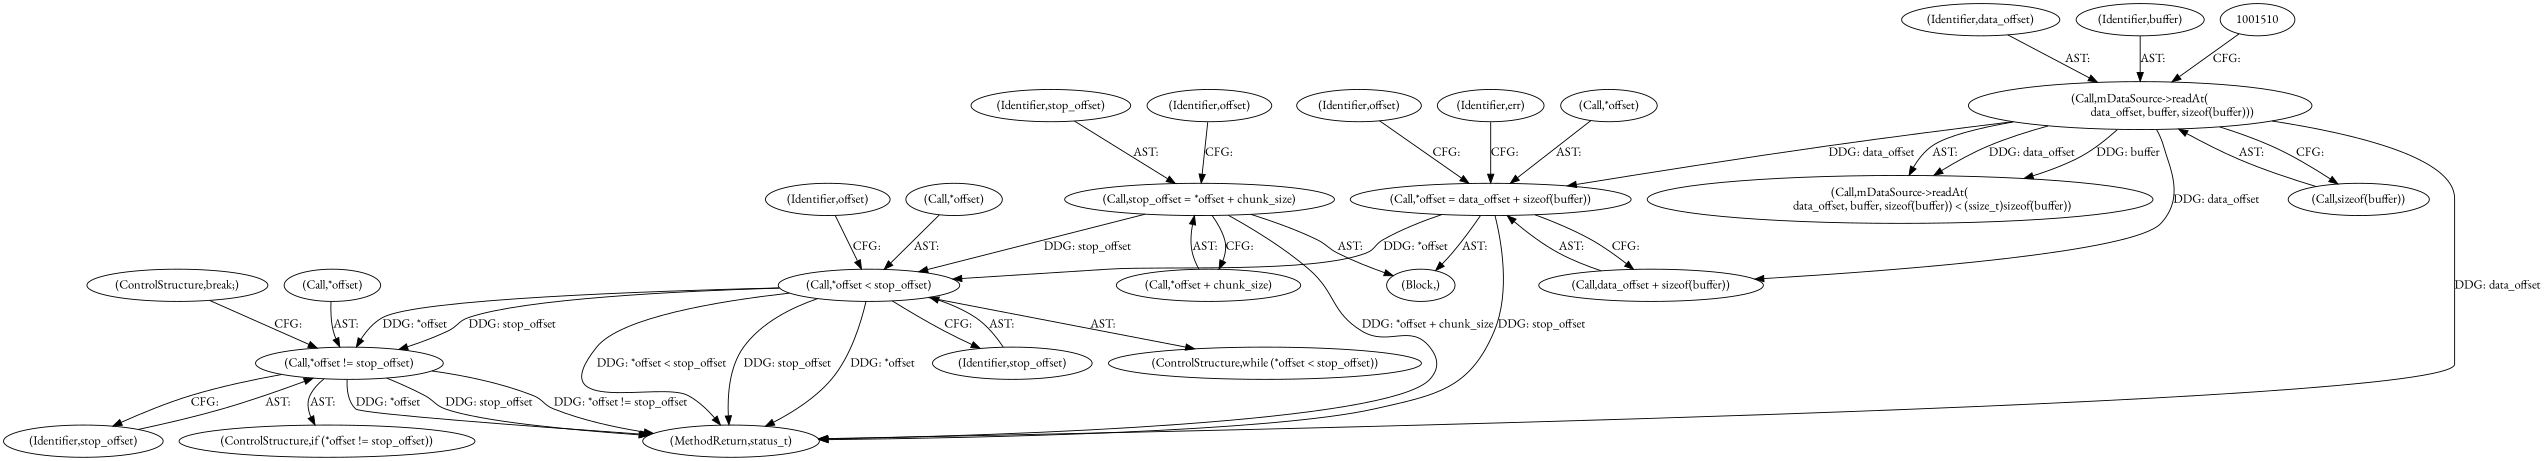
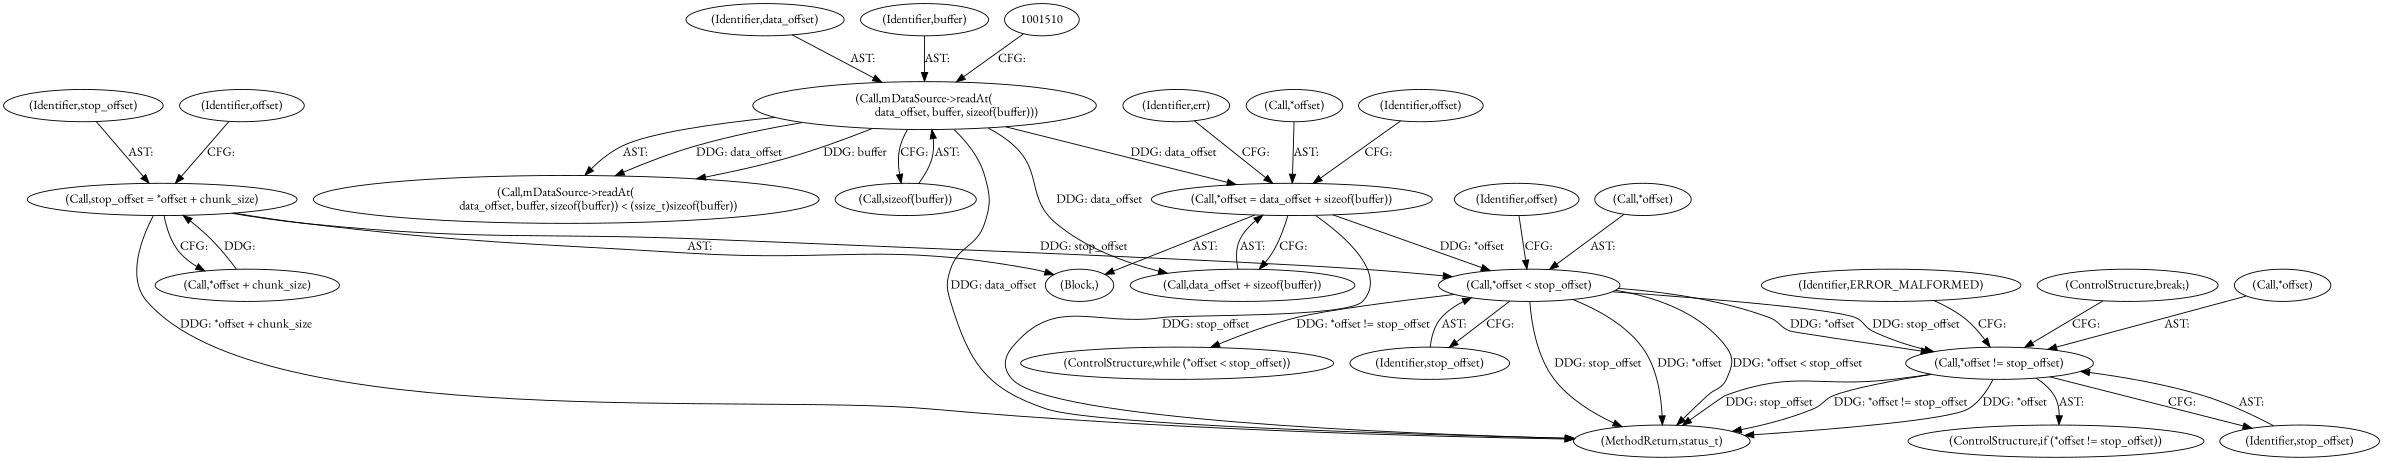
(1207, 246) -> (241, 246)
none -> (1891, 285)
(1105, 324) -> (1363, 324)
